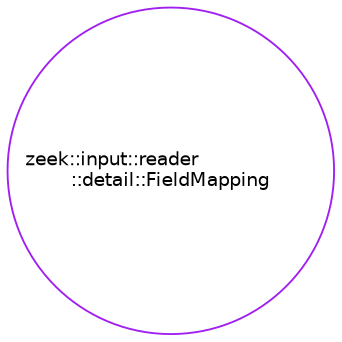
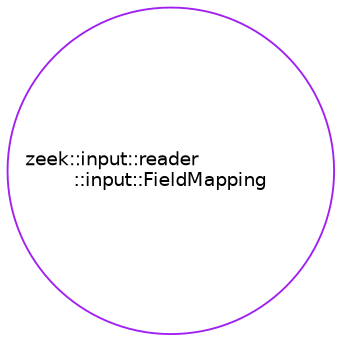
(171, 171) -> (171, 171)
